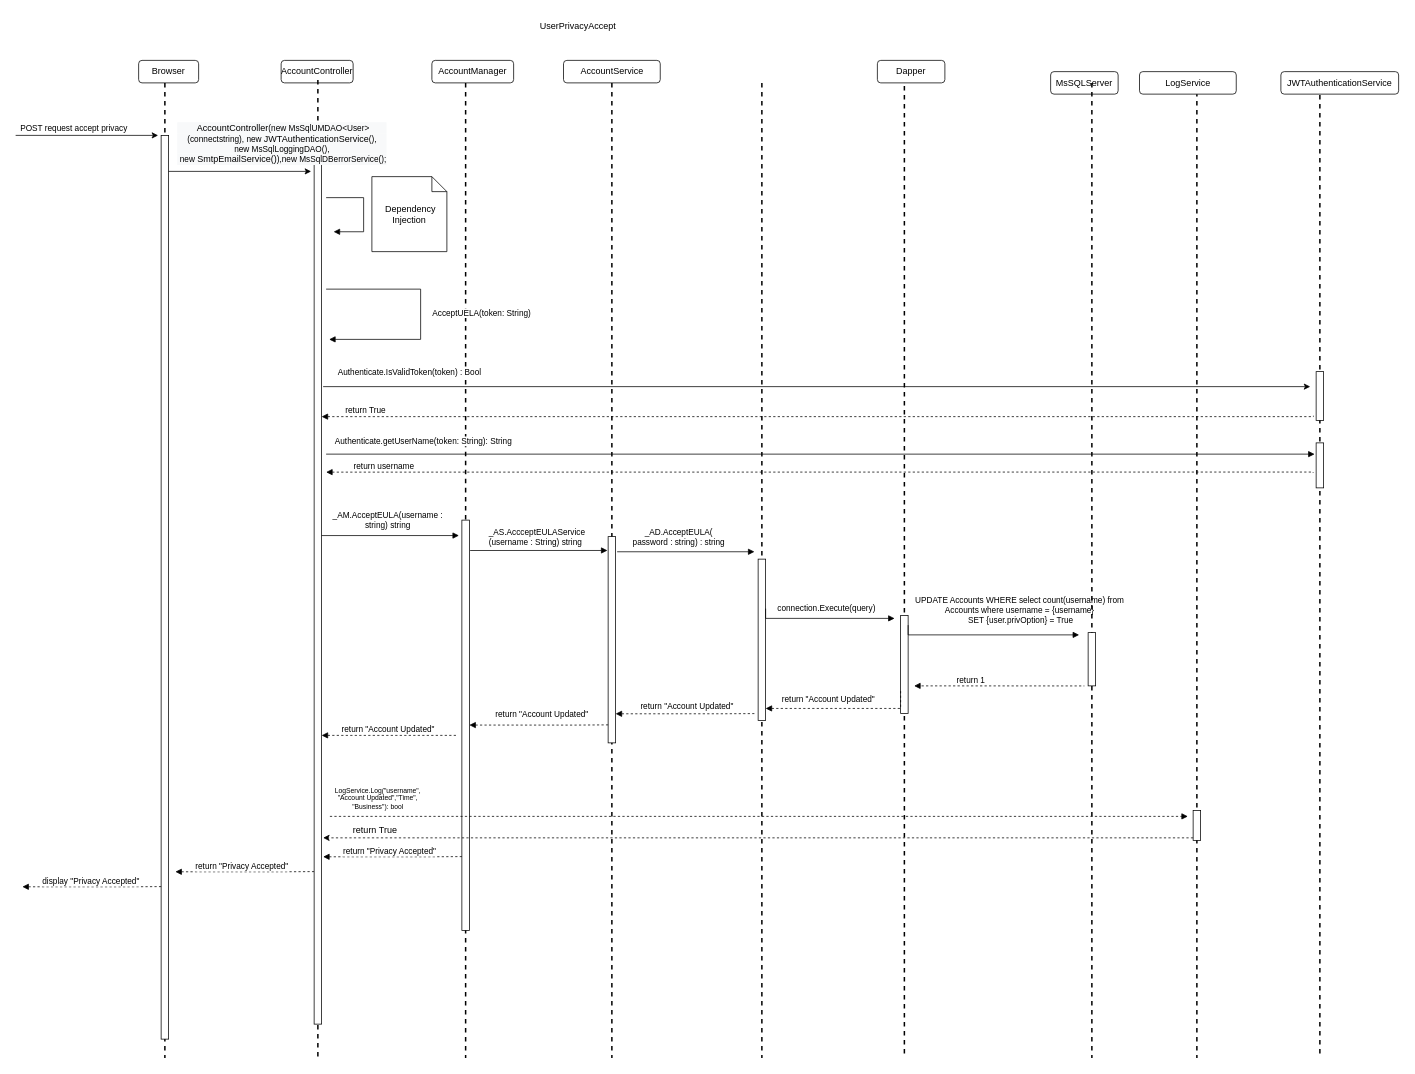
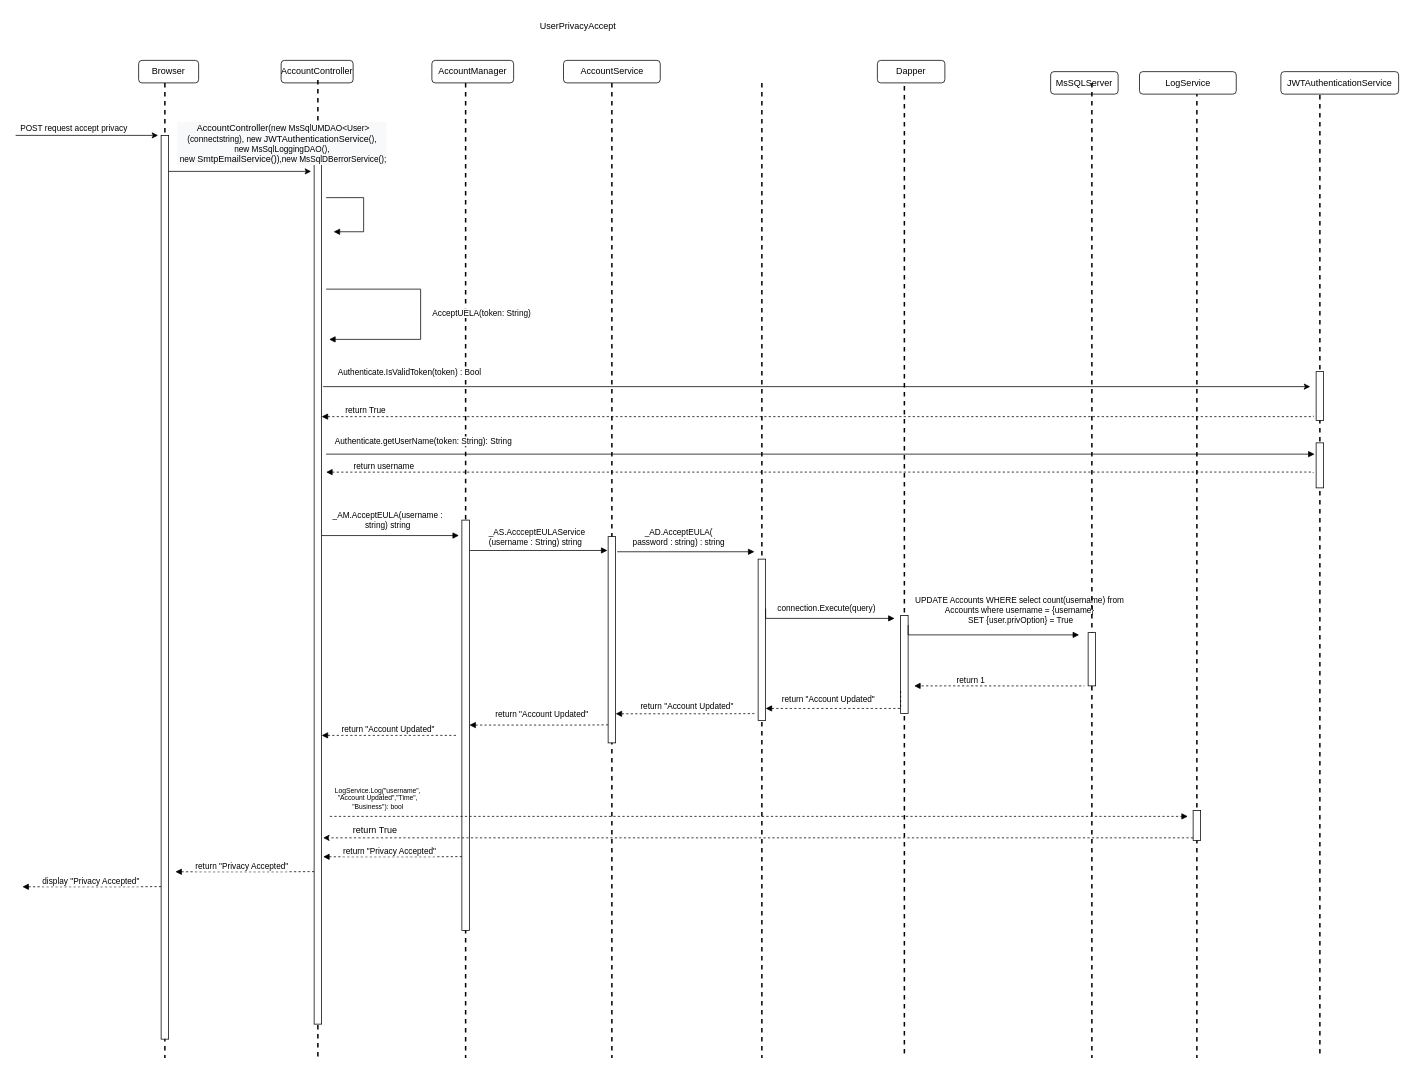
(409, 214) -> none
